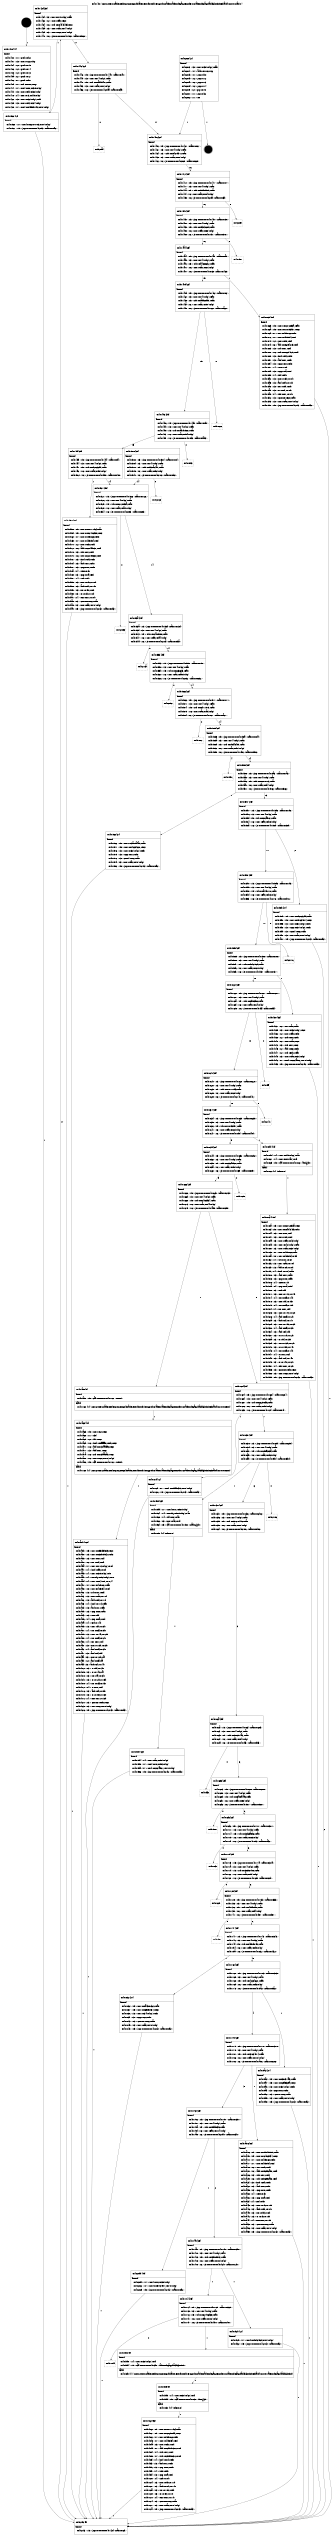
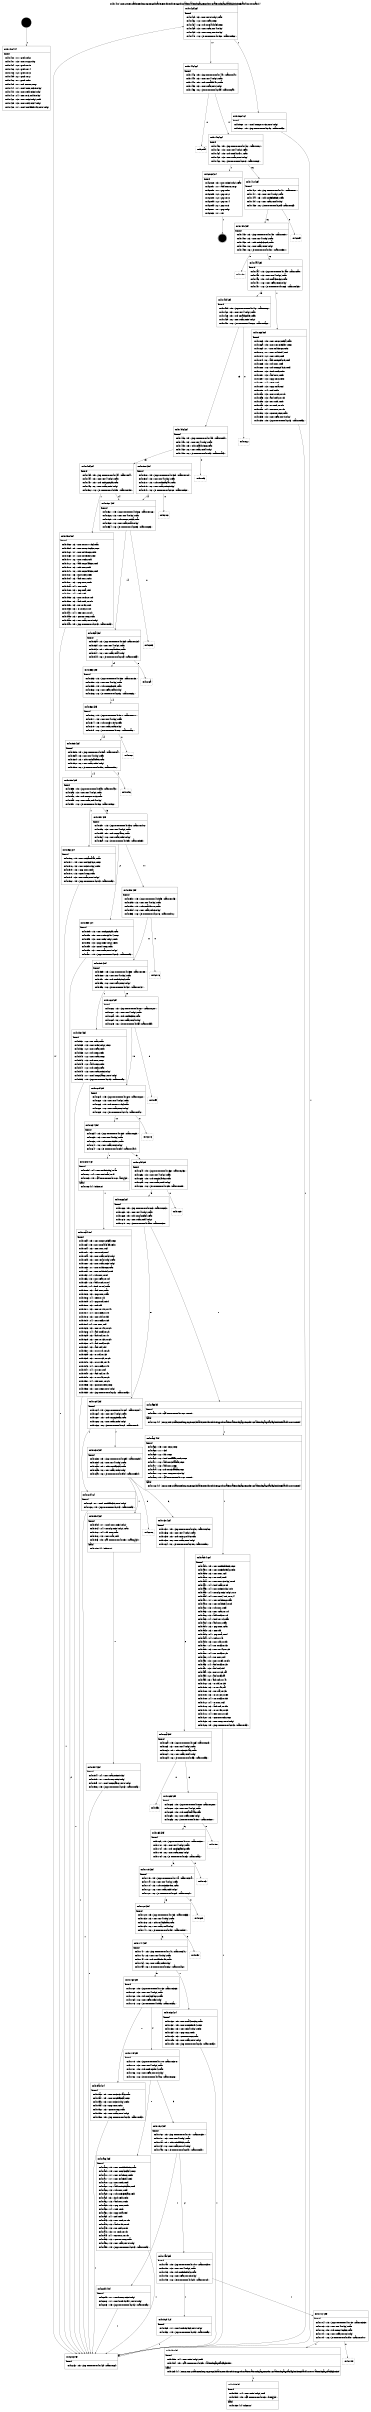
(186, 117) -> (230, 167)
(168, 704) -> none
(169, 2465) -> none
